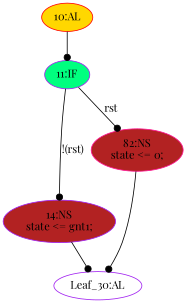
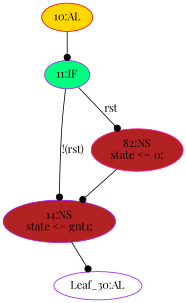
(129, 220) -> (101, 183)
